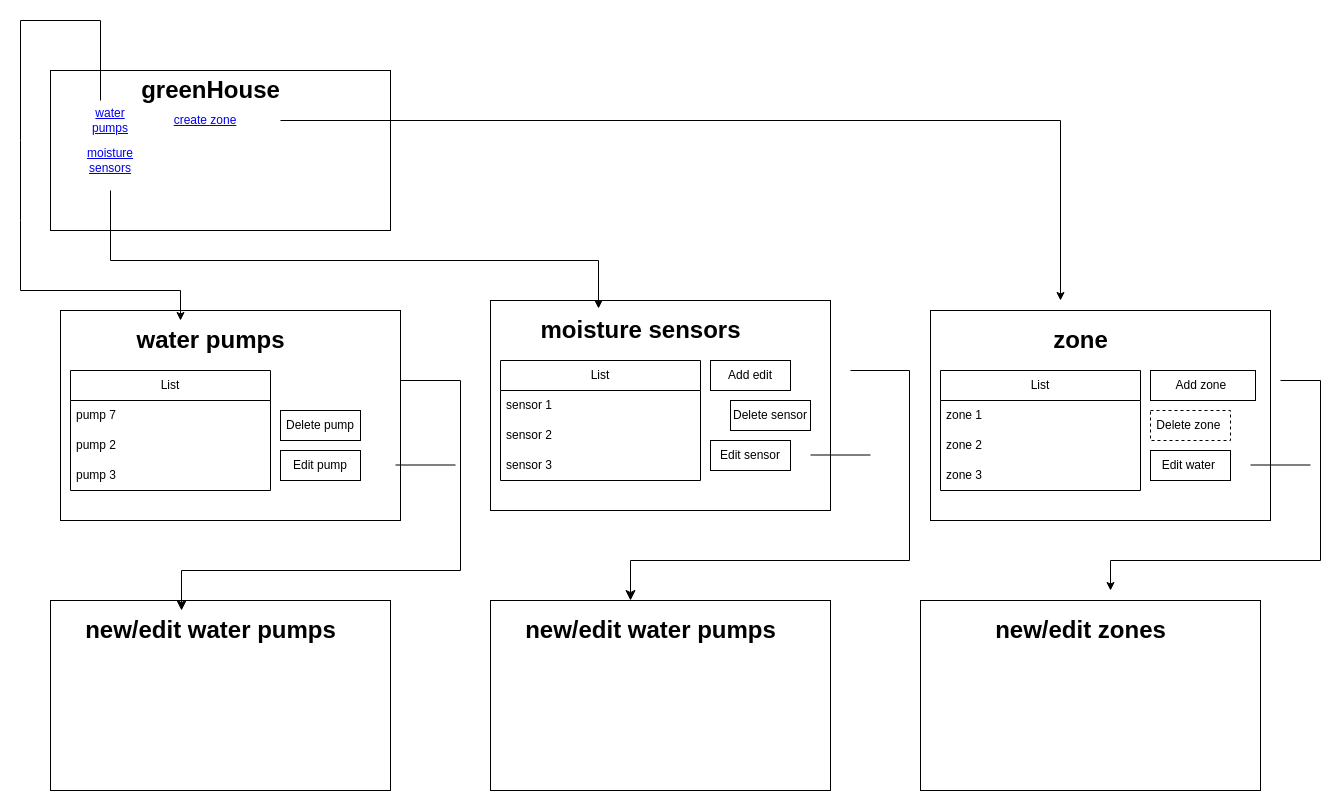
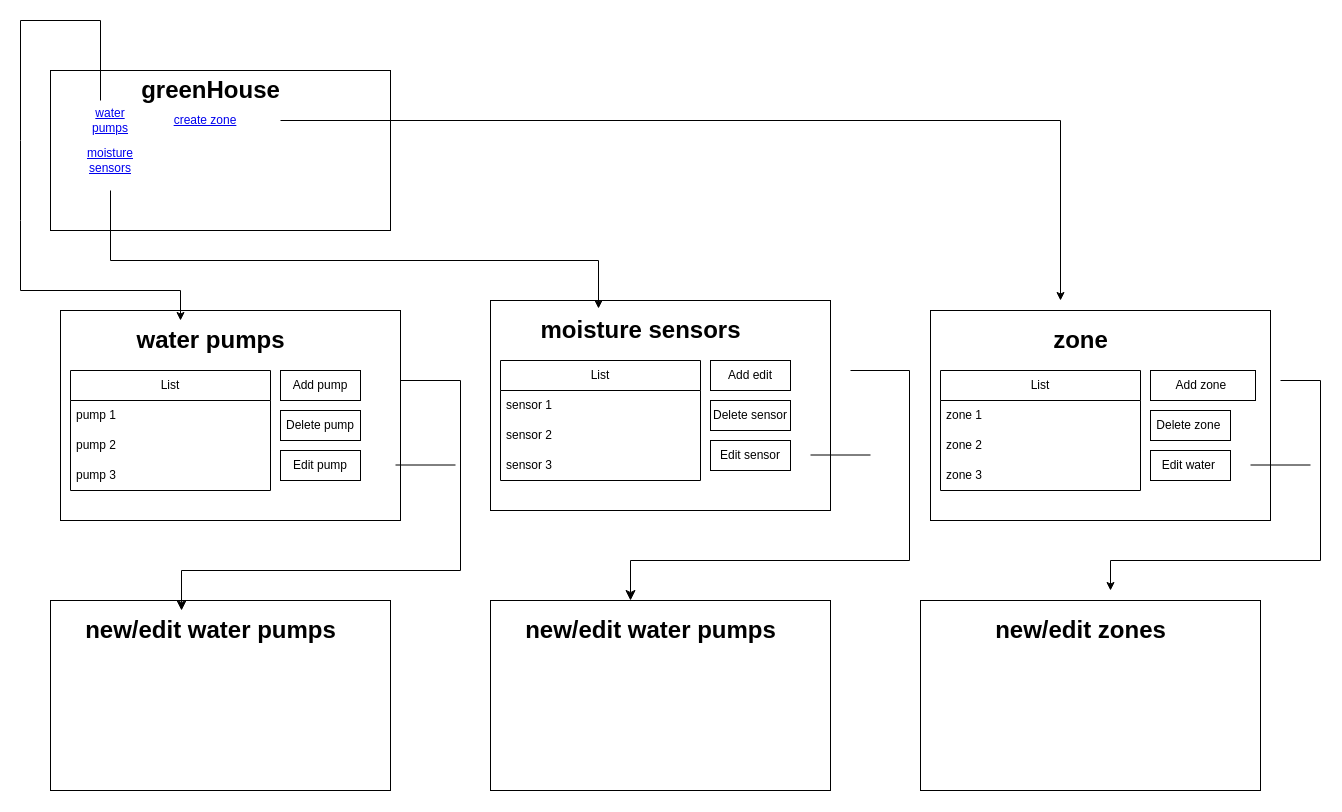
none -> (321, 386)
(95, 416) -> (95, 416)
(771, 416) -> (751, 416)
(1191, 426) -> (1191, 426)
